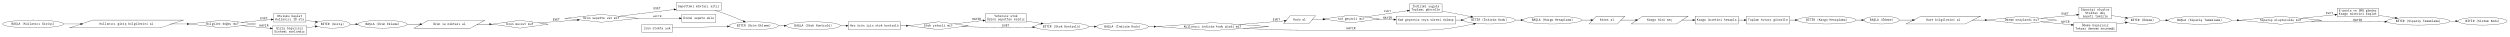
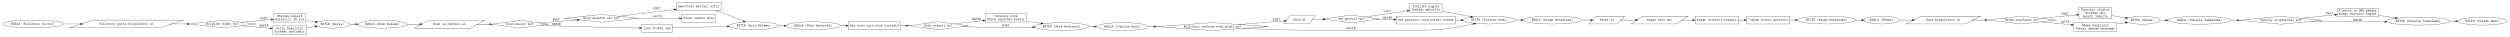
none -> (590, 27)
